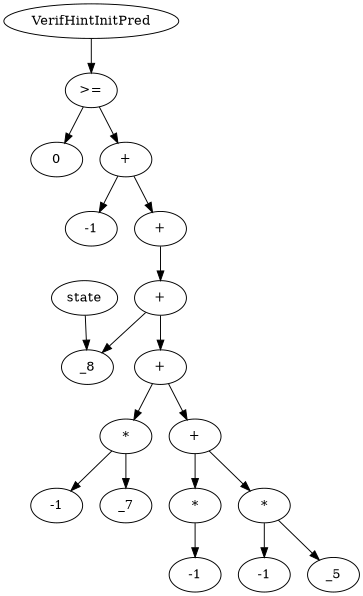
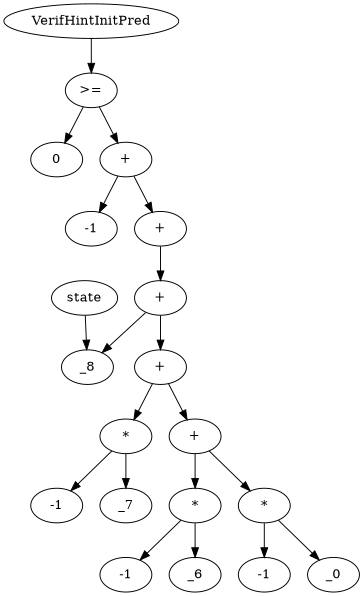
none -> (195, 575)
(333, 575) -> (333, 575)
